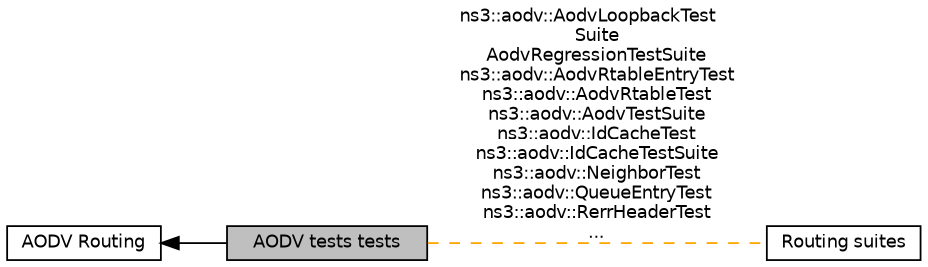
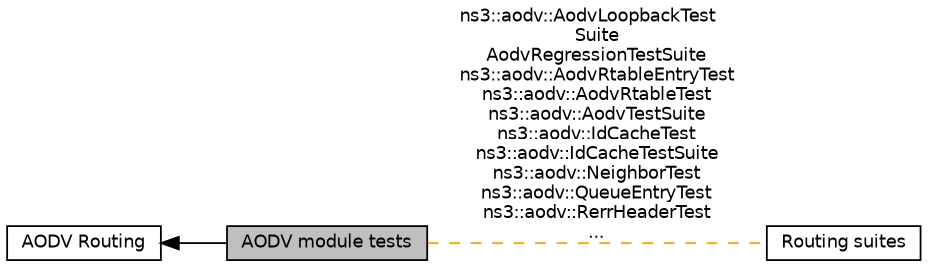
(327, 243) -> (327, 243)
